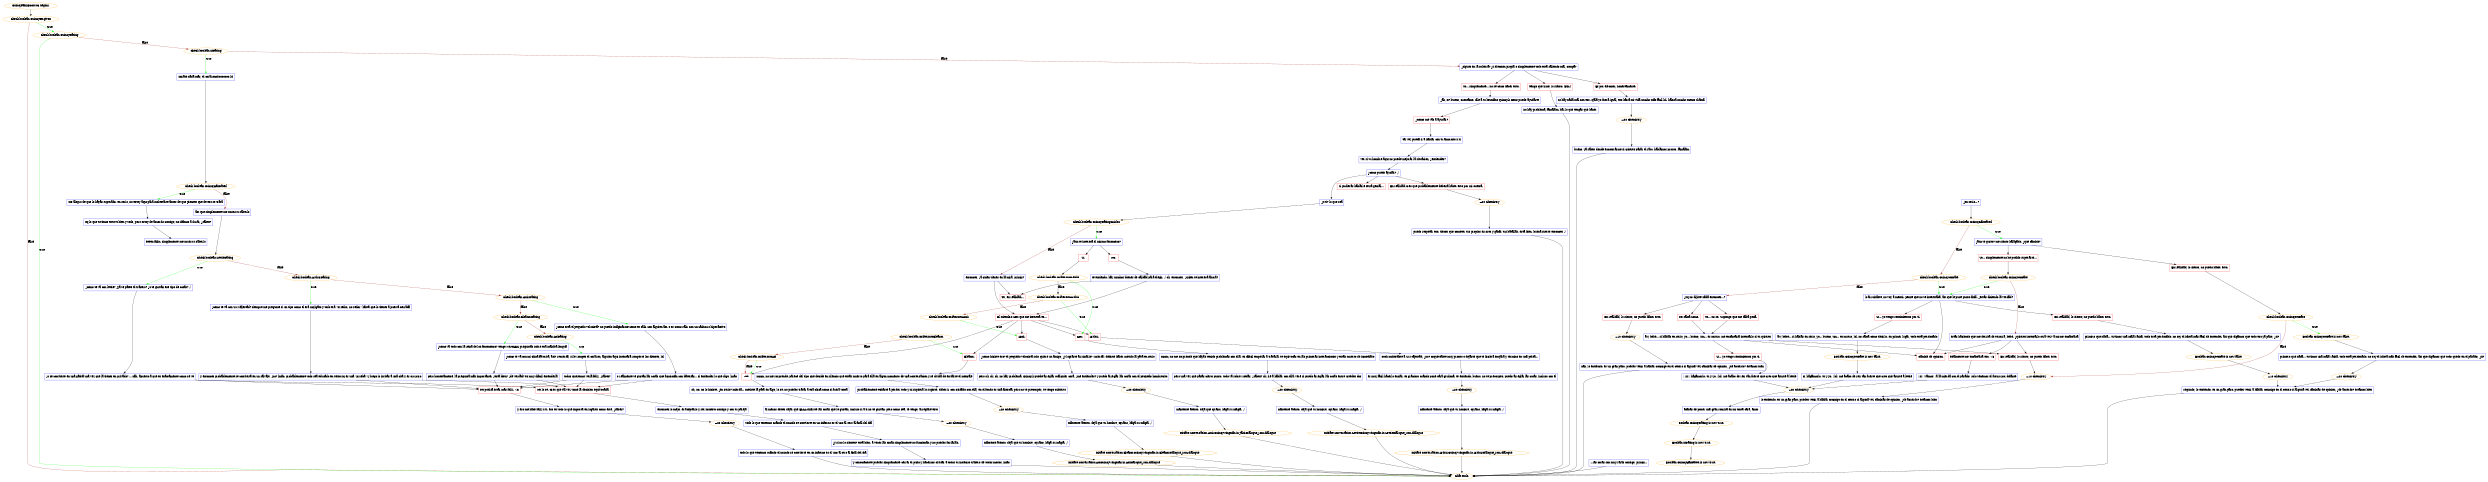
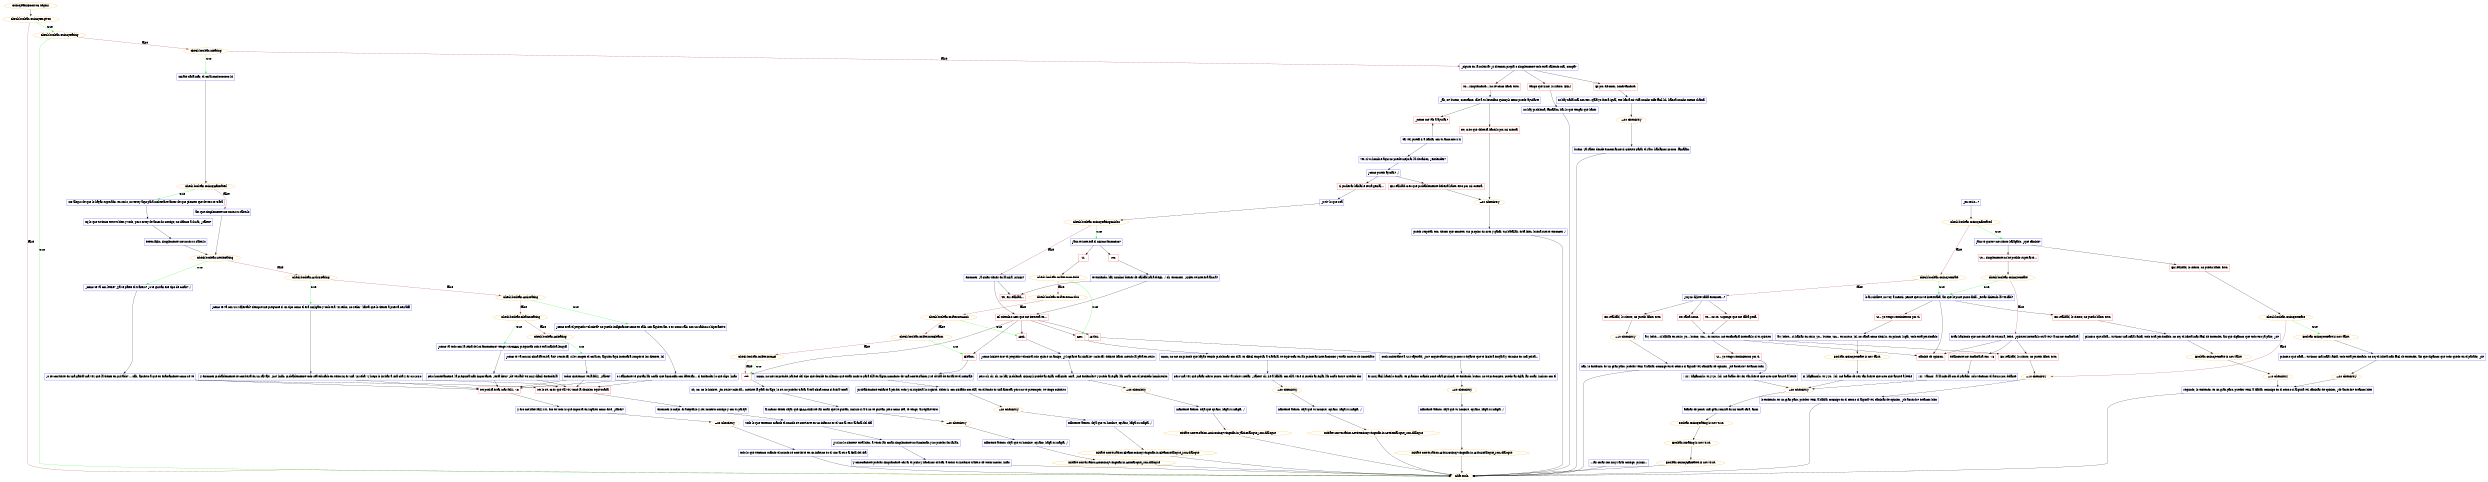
(1430, 129) -> (1433, 131)
none -> (1490, 130)
(1343, 179) -> (1347, 194)
none -> (195, 250)
(1058, 287) -> (1058, 287)
(1076, 317) -> none
none -> (935, 326)
none -> (1551, 472)
